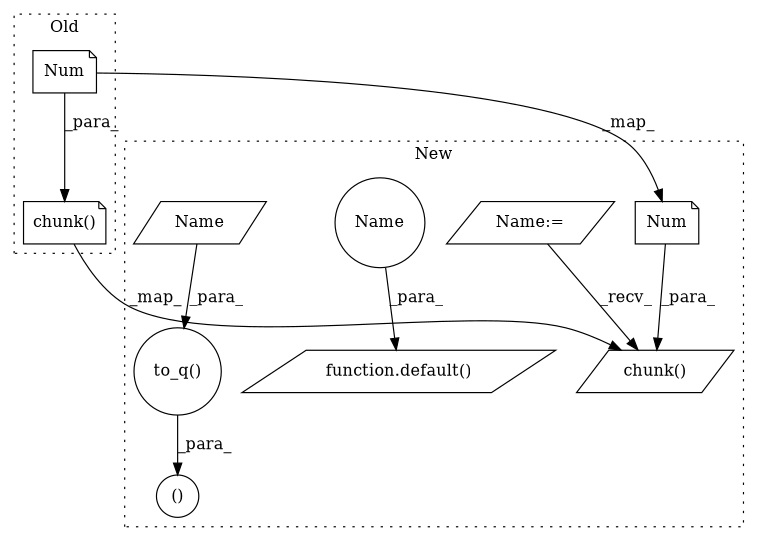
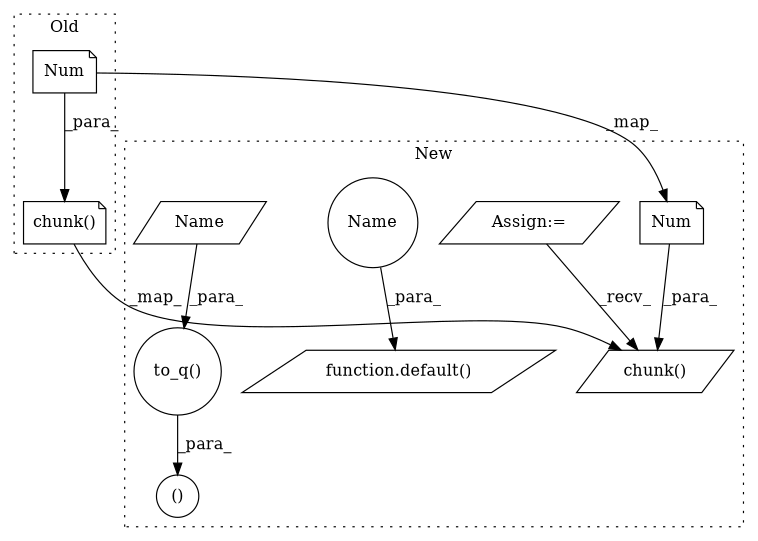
(531, 223) -> (529, 223)
